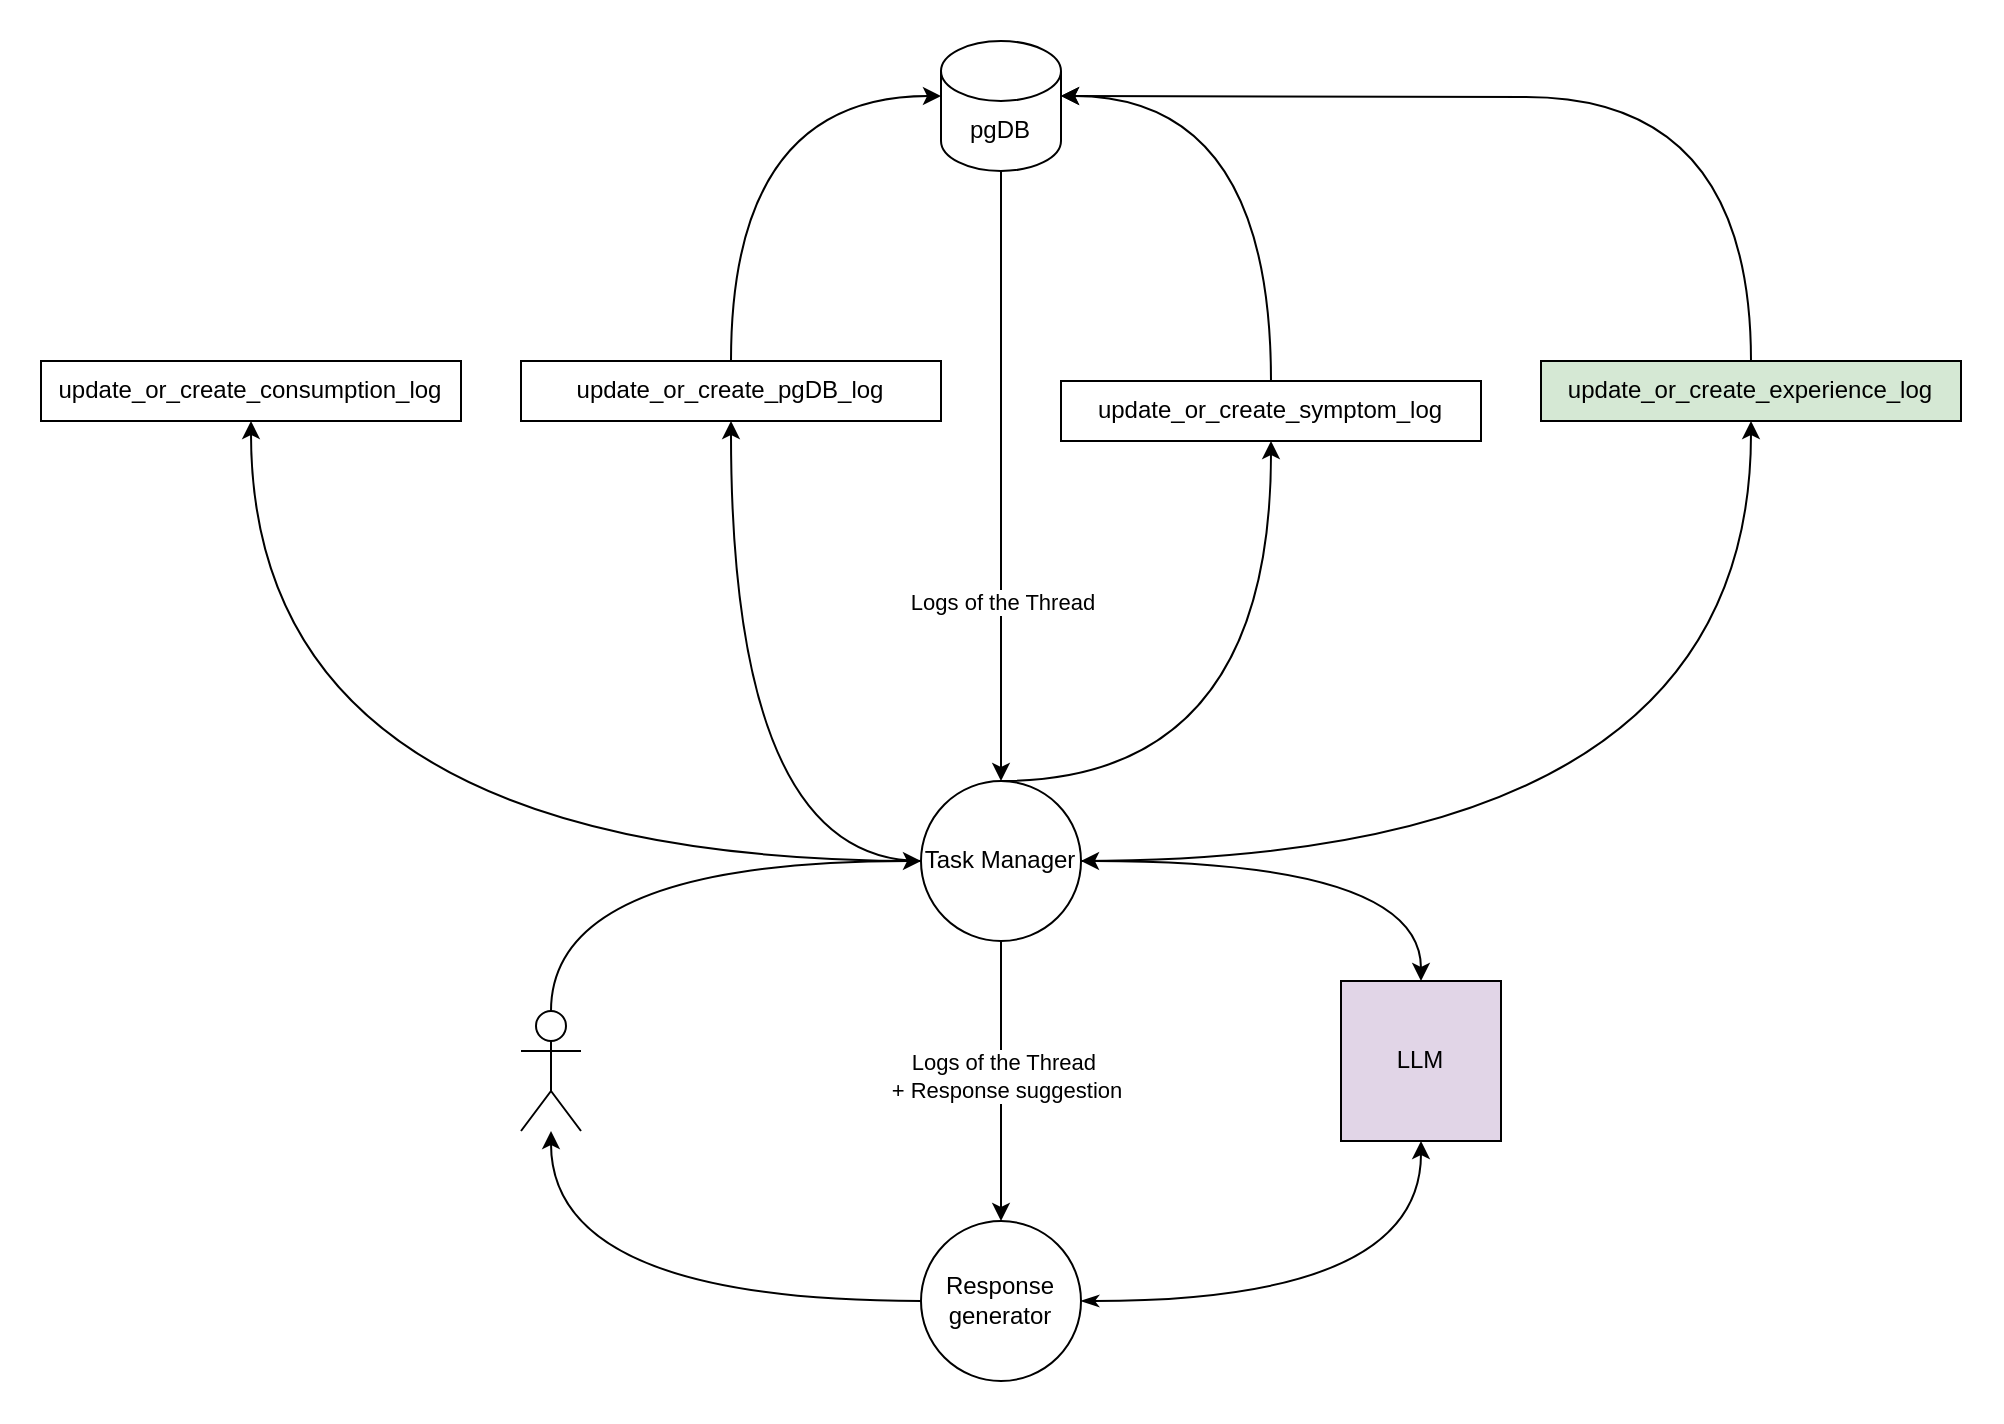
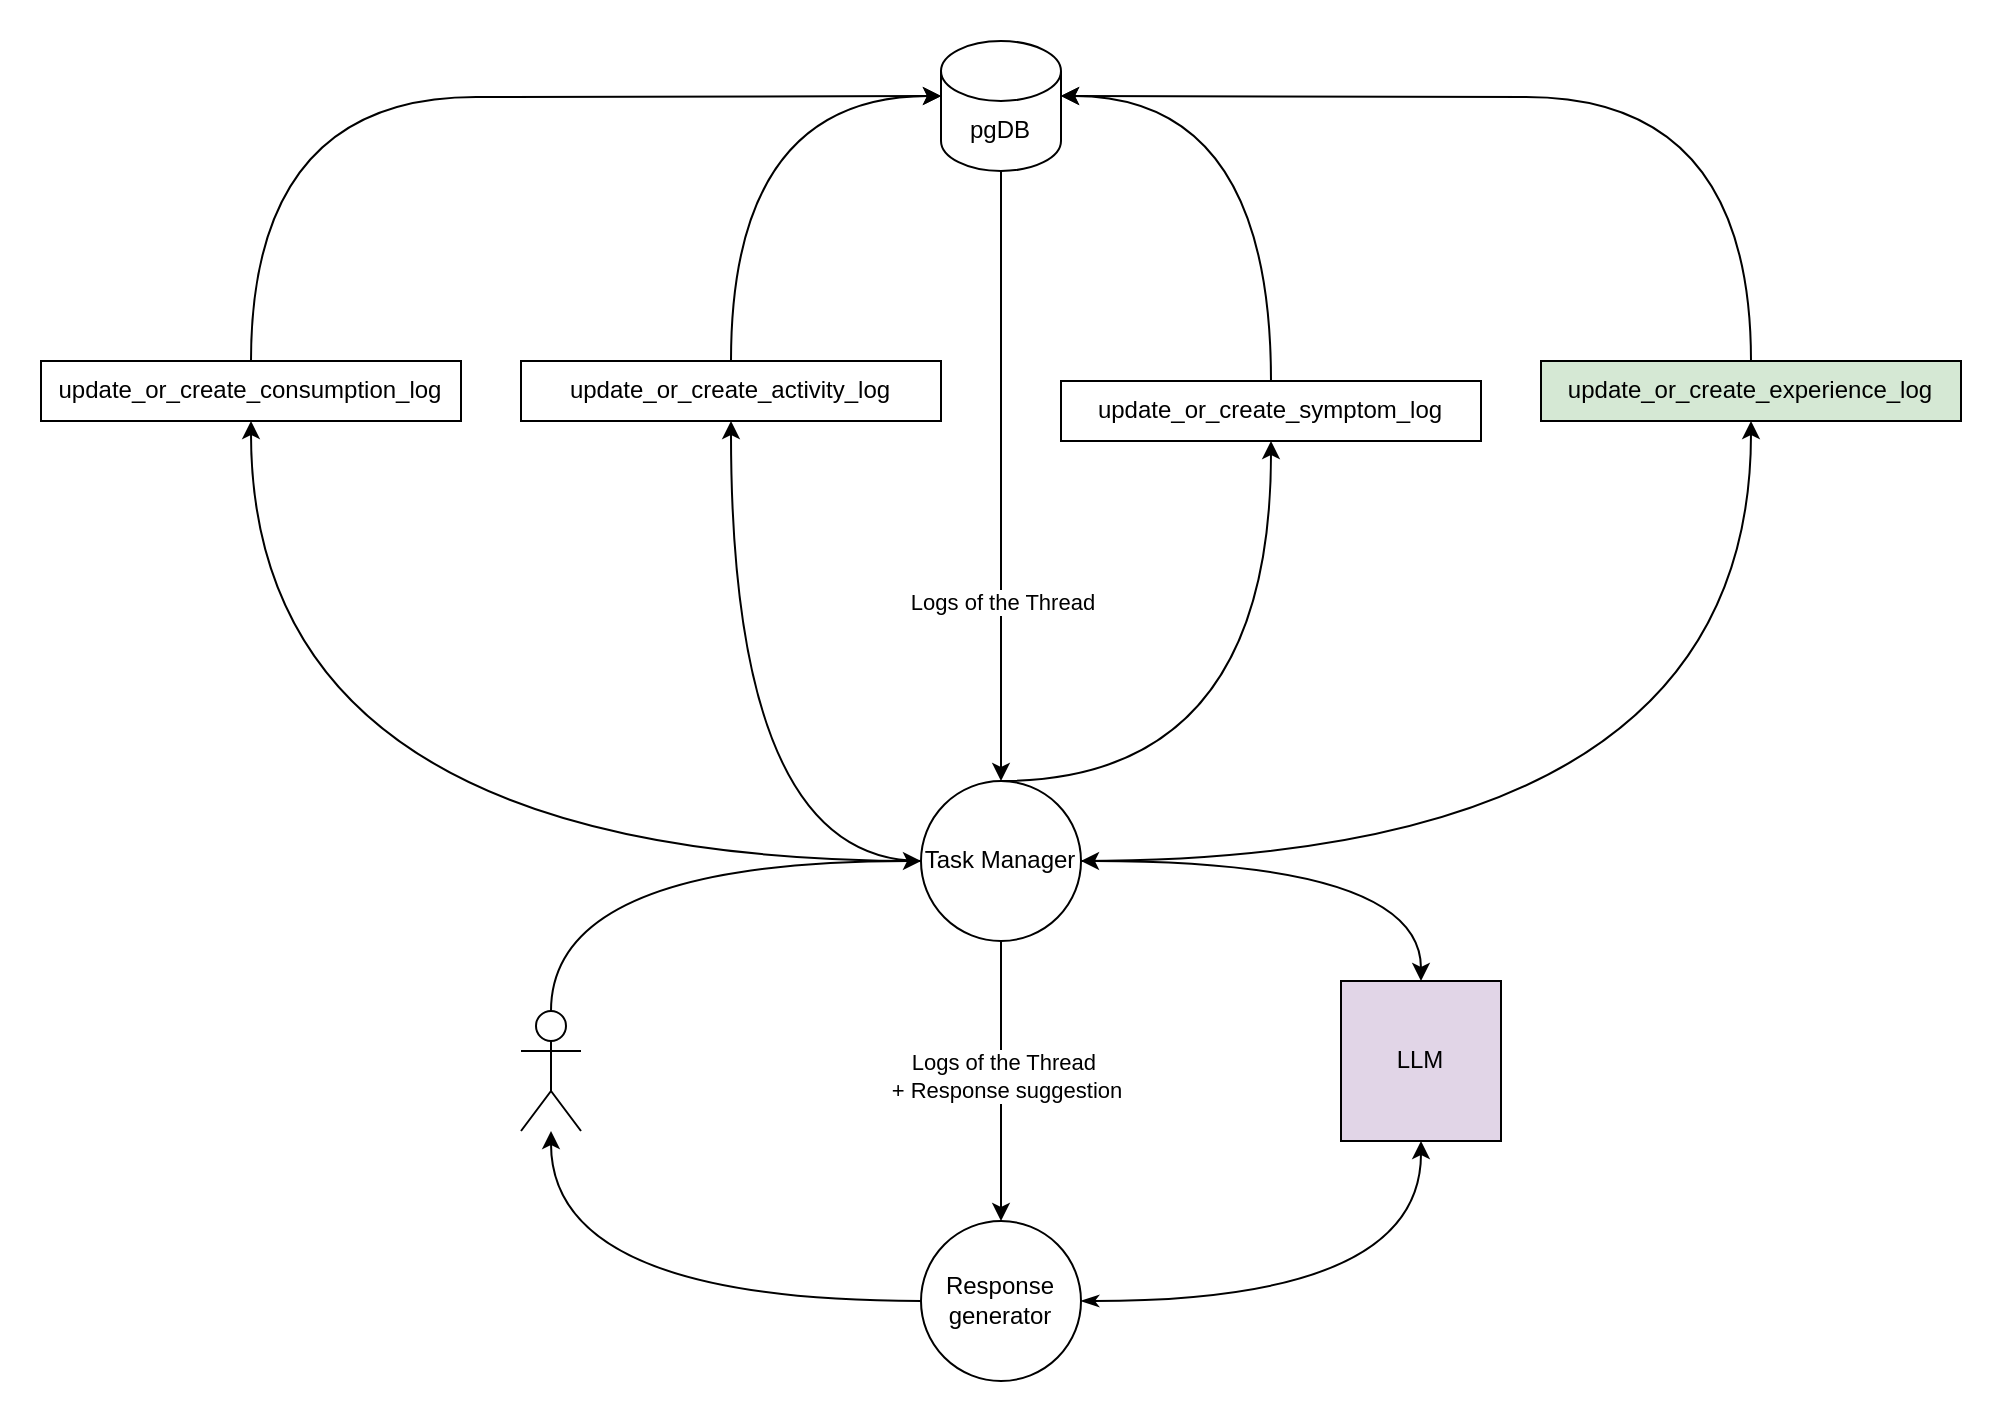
none -> (484, 97)
(731, 391) -> (731, 391)
